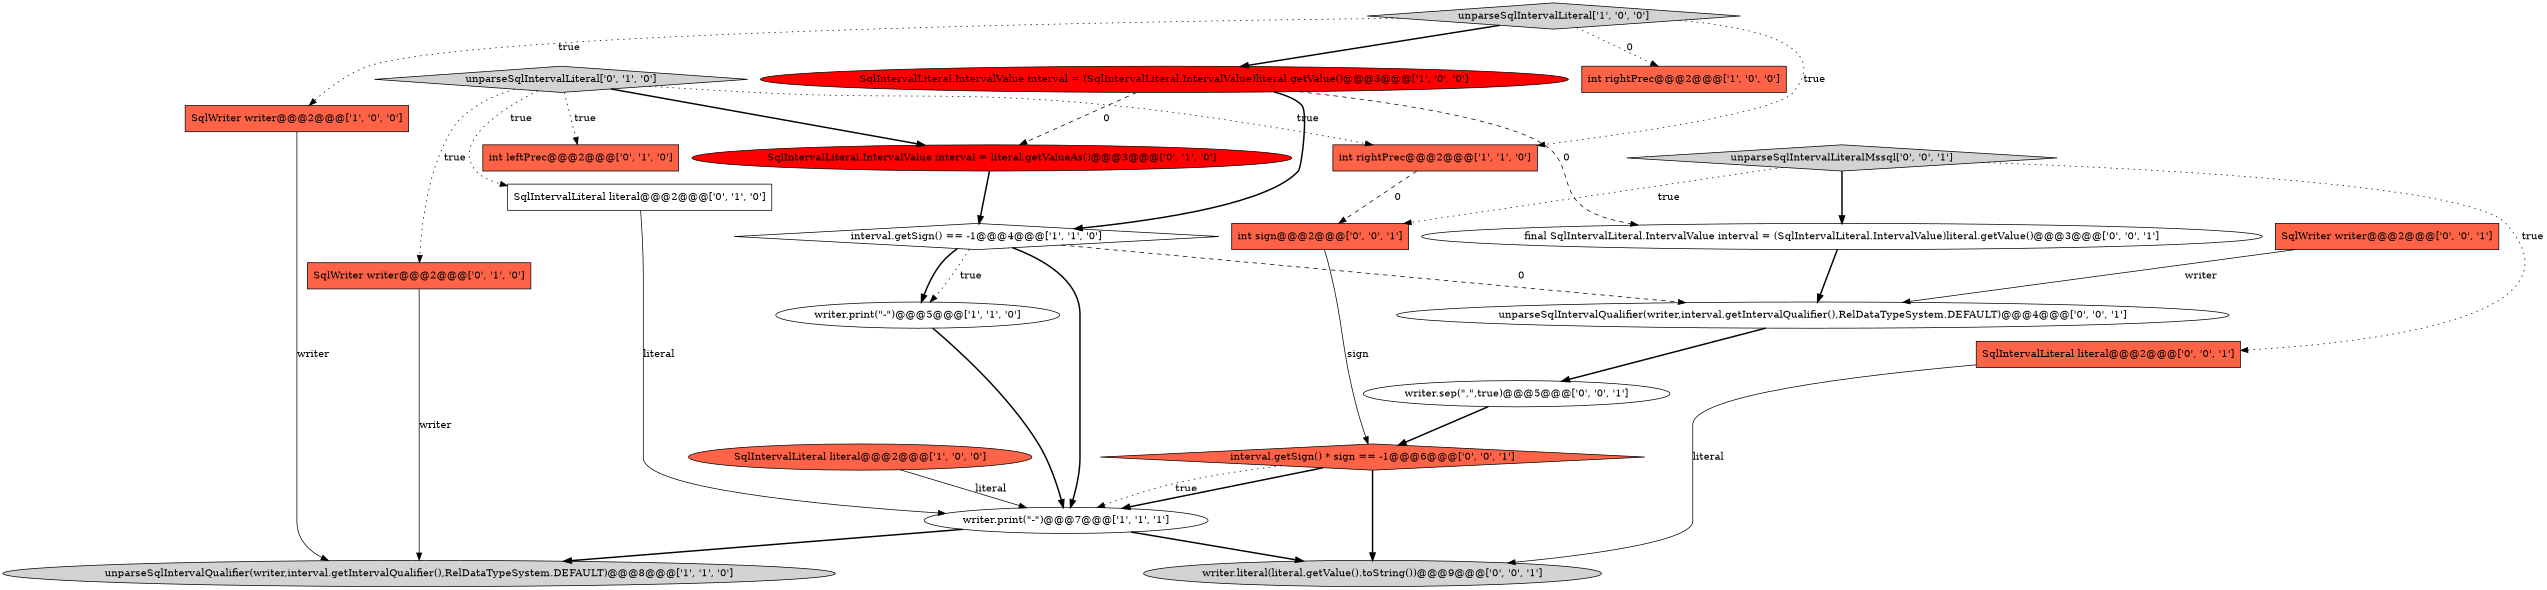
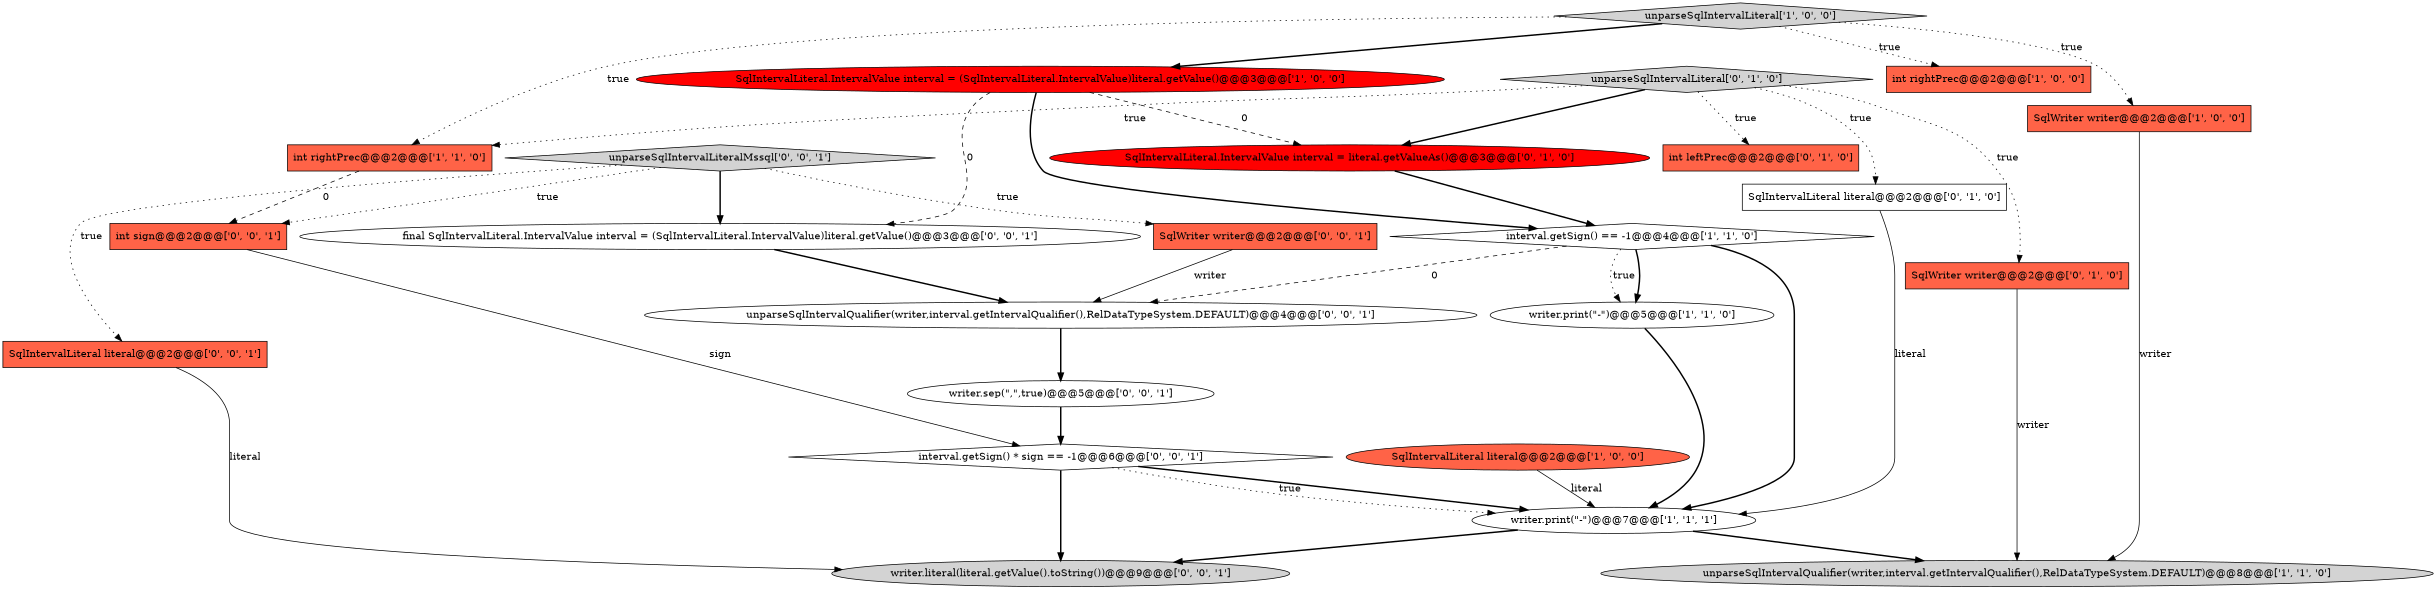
(1630, 48) -> (1890, 48)
none -> (945, 202)
(1373, 457) -> (1061, 457)
